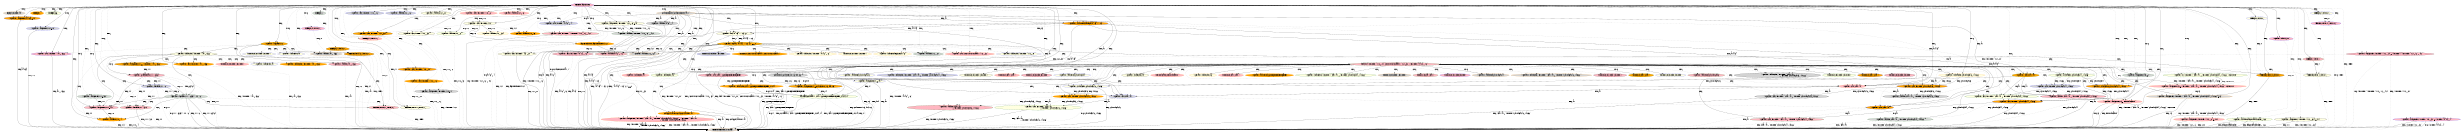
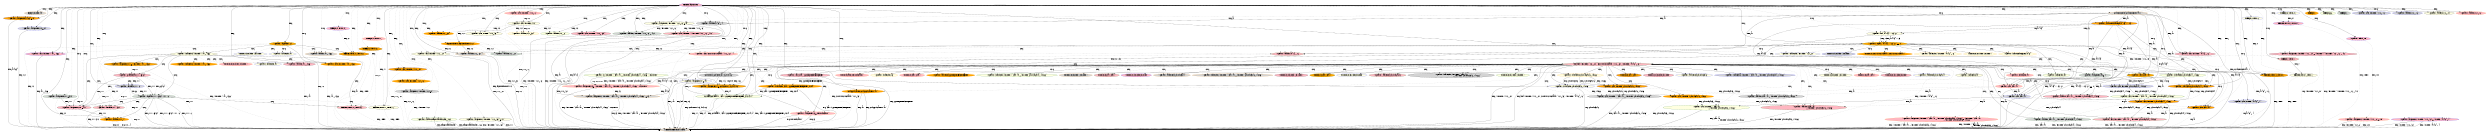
(571, 14) -> none
(373, 34) -> (591, 34)
(2346, 82) -> (517, 129)
